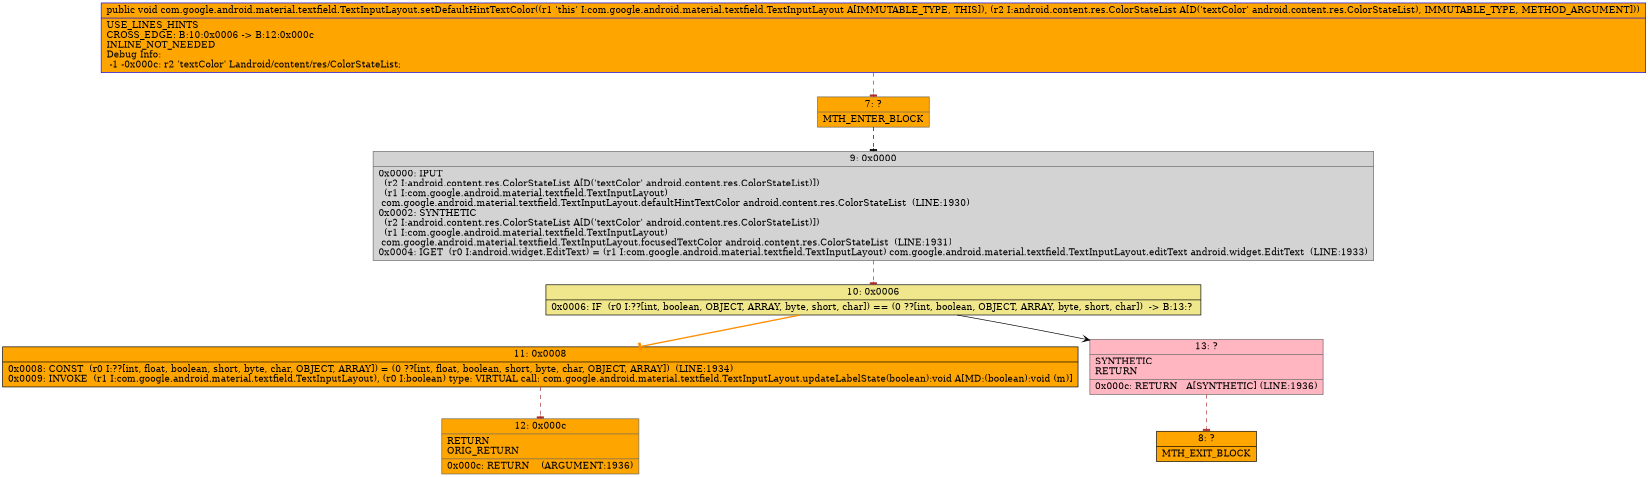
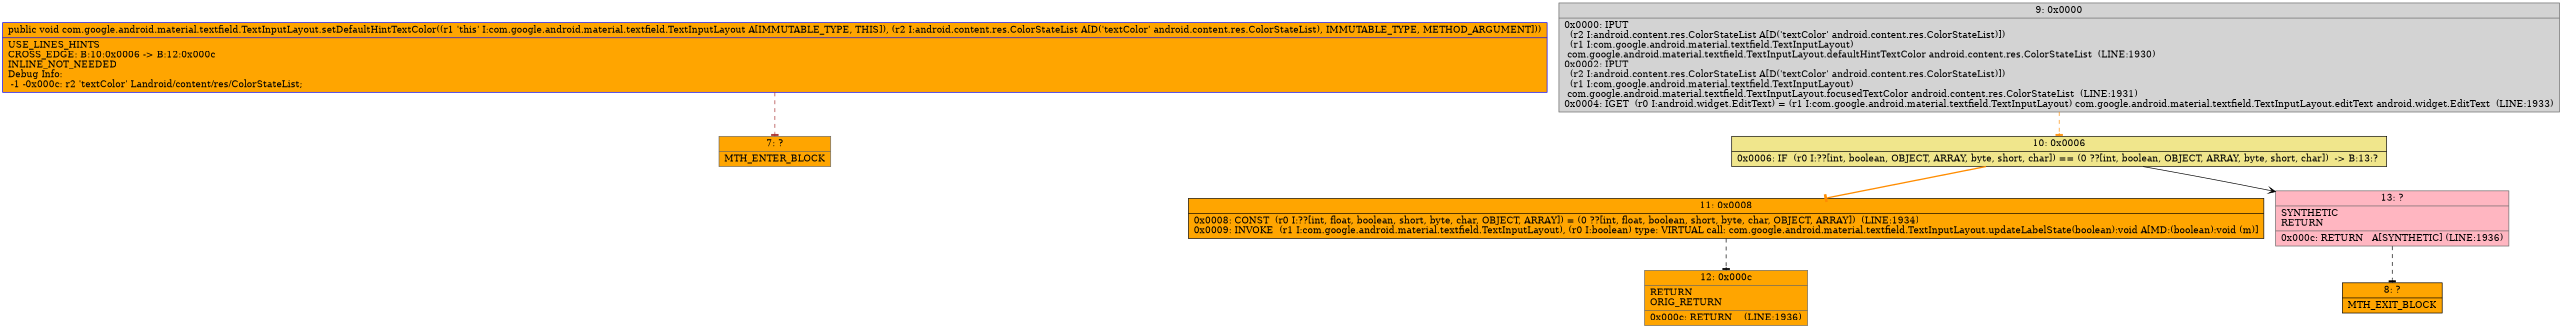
(873, 138) -> none
(431, 213) -> (1599, 65)
(873, 271) -> (2059, 122)
(540, 401) -> (1726, 253)
(1206, 411) -> (2392, 263)
(540, 466) -> (1726, 318)
